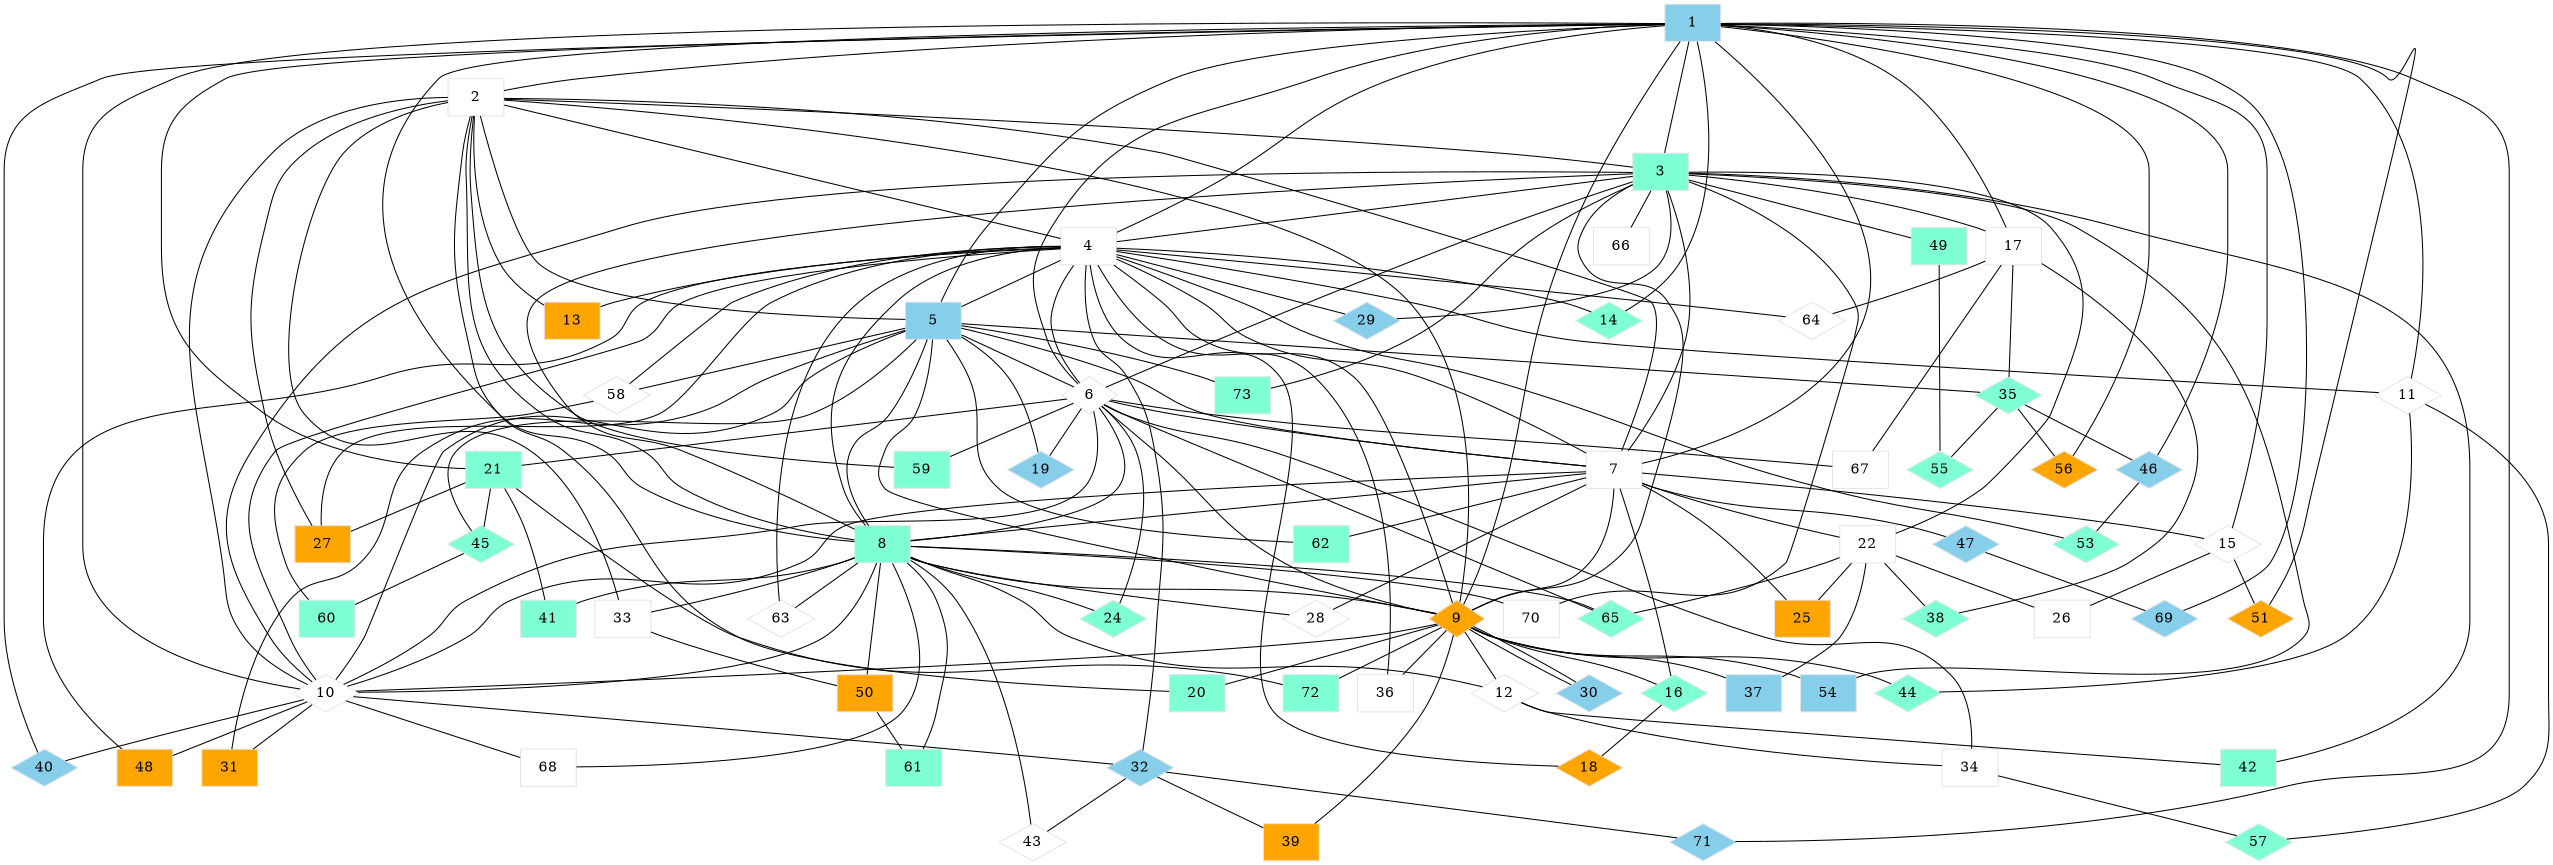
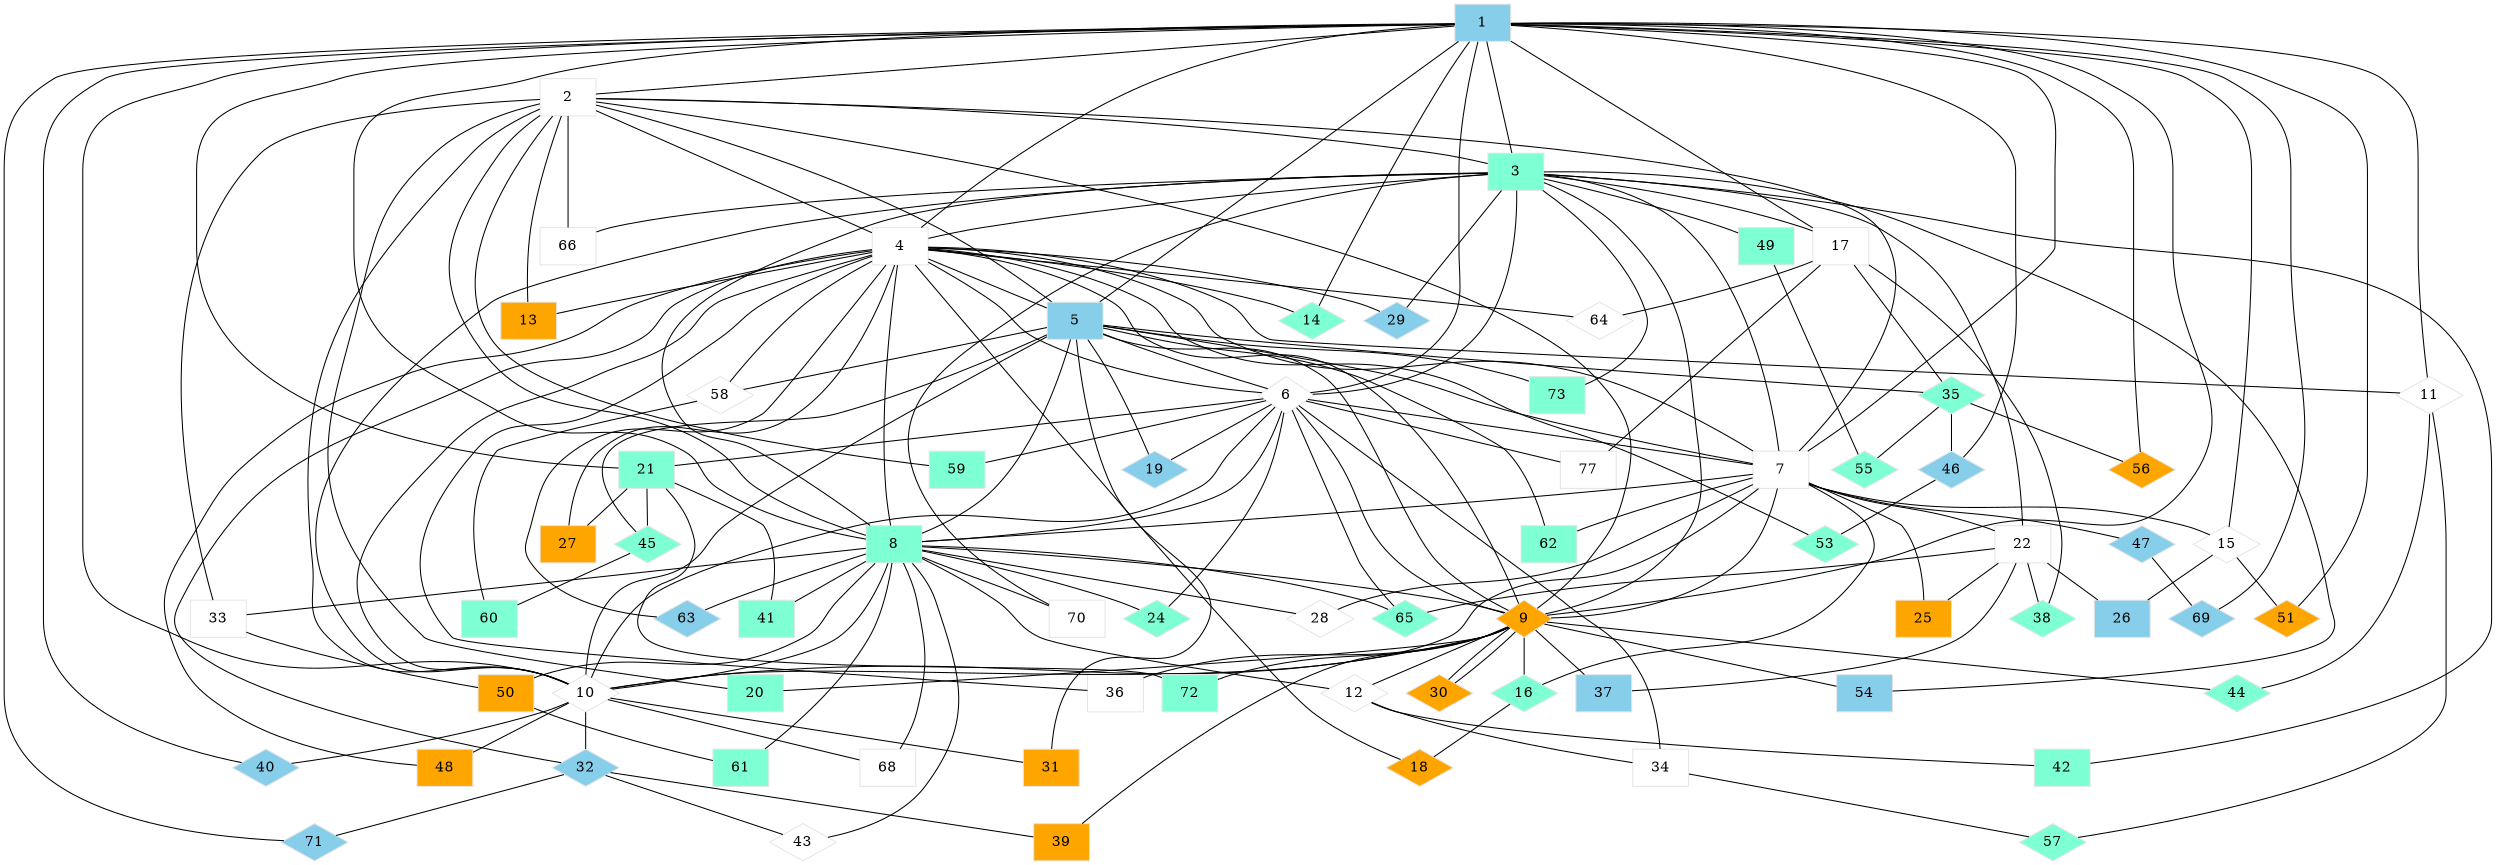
(257, 261) -> (568, 172)
(1860, 470) -> (1588, 470)
(781, 619) -> (687, 619)
(2062, 619) -> (2122, 619)
(1589, 693) -> (1439, 693)
